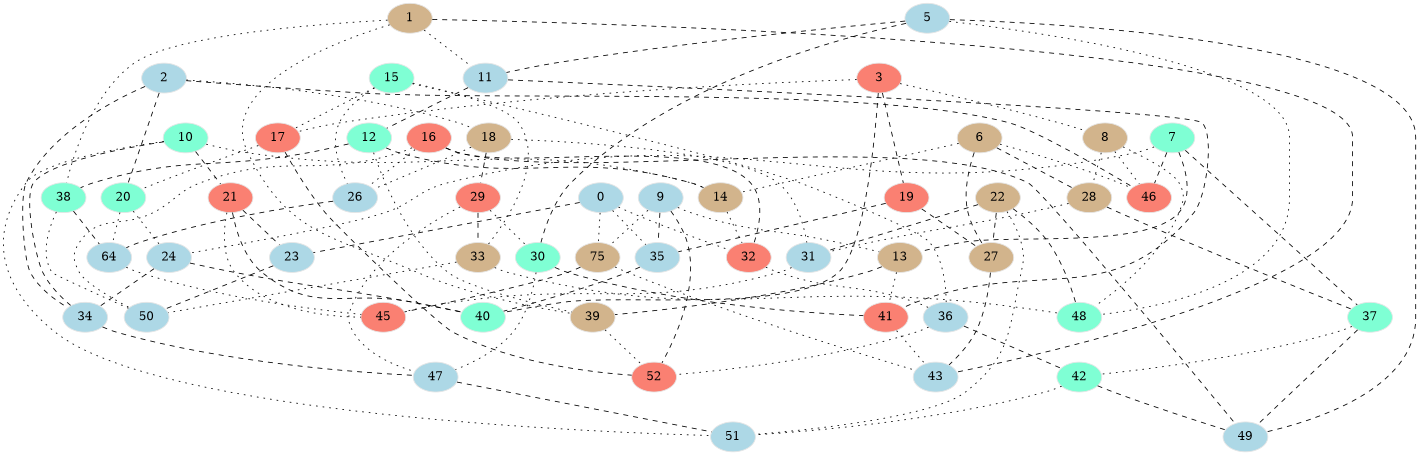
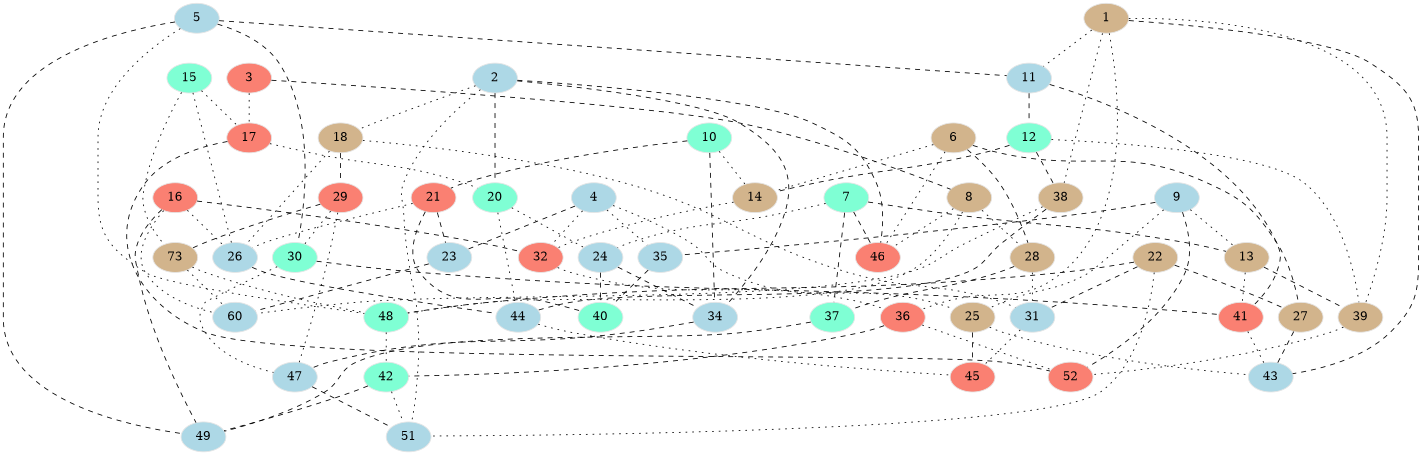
(1012, 110) -> (616, 107)
(678, 148) -> (1099, 221)
(64, 198) -> (1061, 198)
(601, 198) -> (594, 198)
(907, 198) -> none
(109, 257) -> (518, 317)
(478, 257) -> (175, 257)
(598, 257) -> (973, 317)
(840, 271) -> none
(256, 291) -> (328, 224)
(147, 317) -> (235, 317)
(946, 317) -> (903, 317)
(1228, 356) -> (386, 345)
(220, 389) -> (406, 242)
